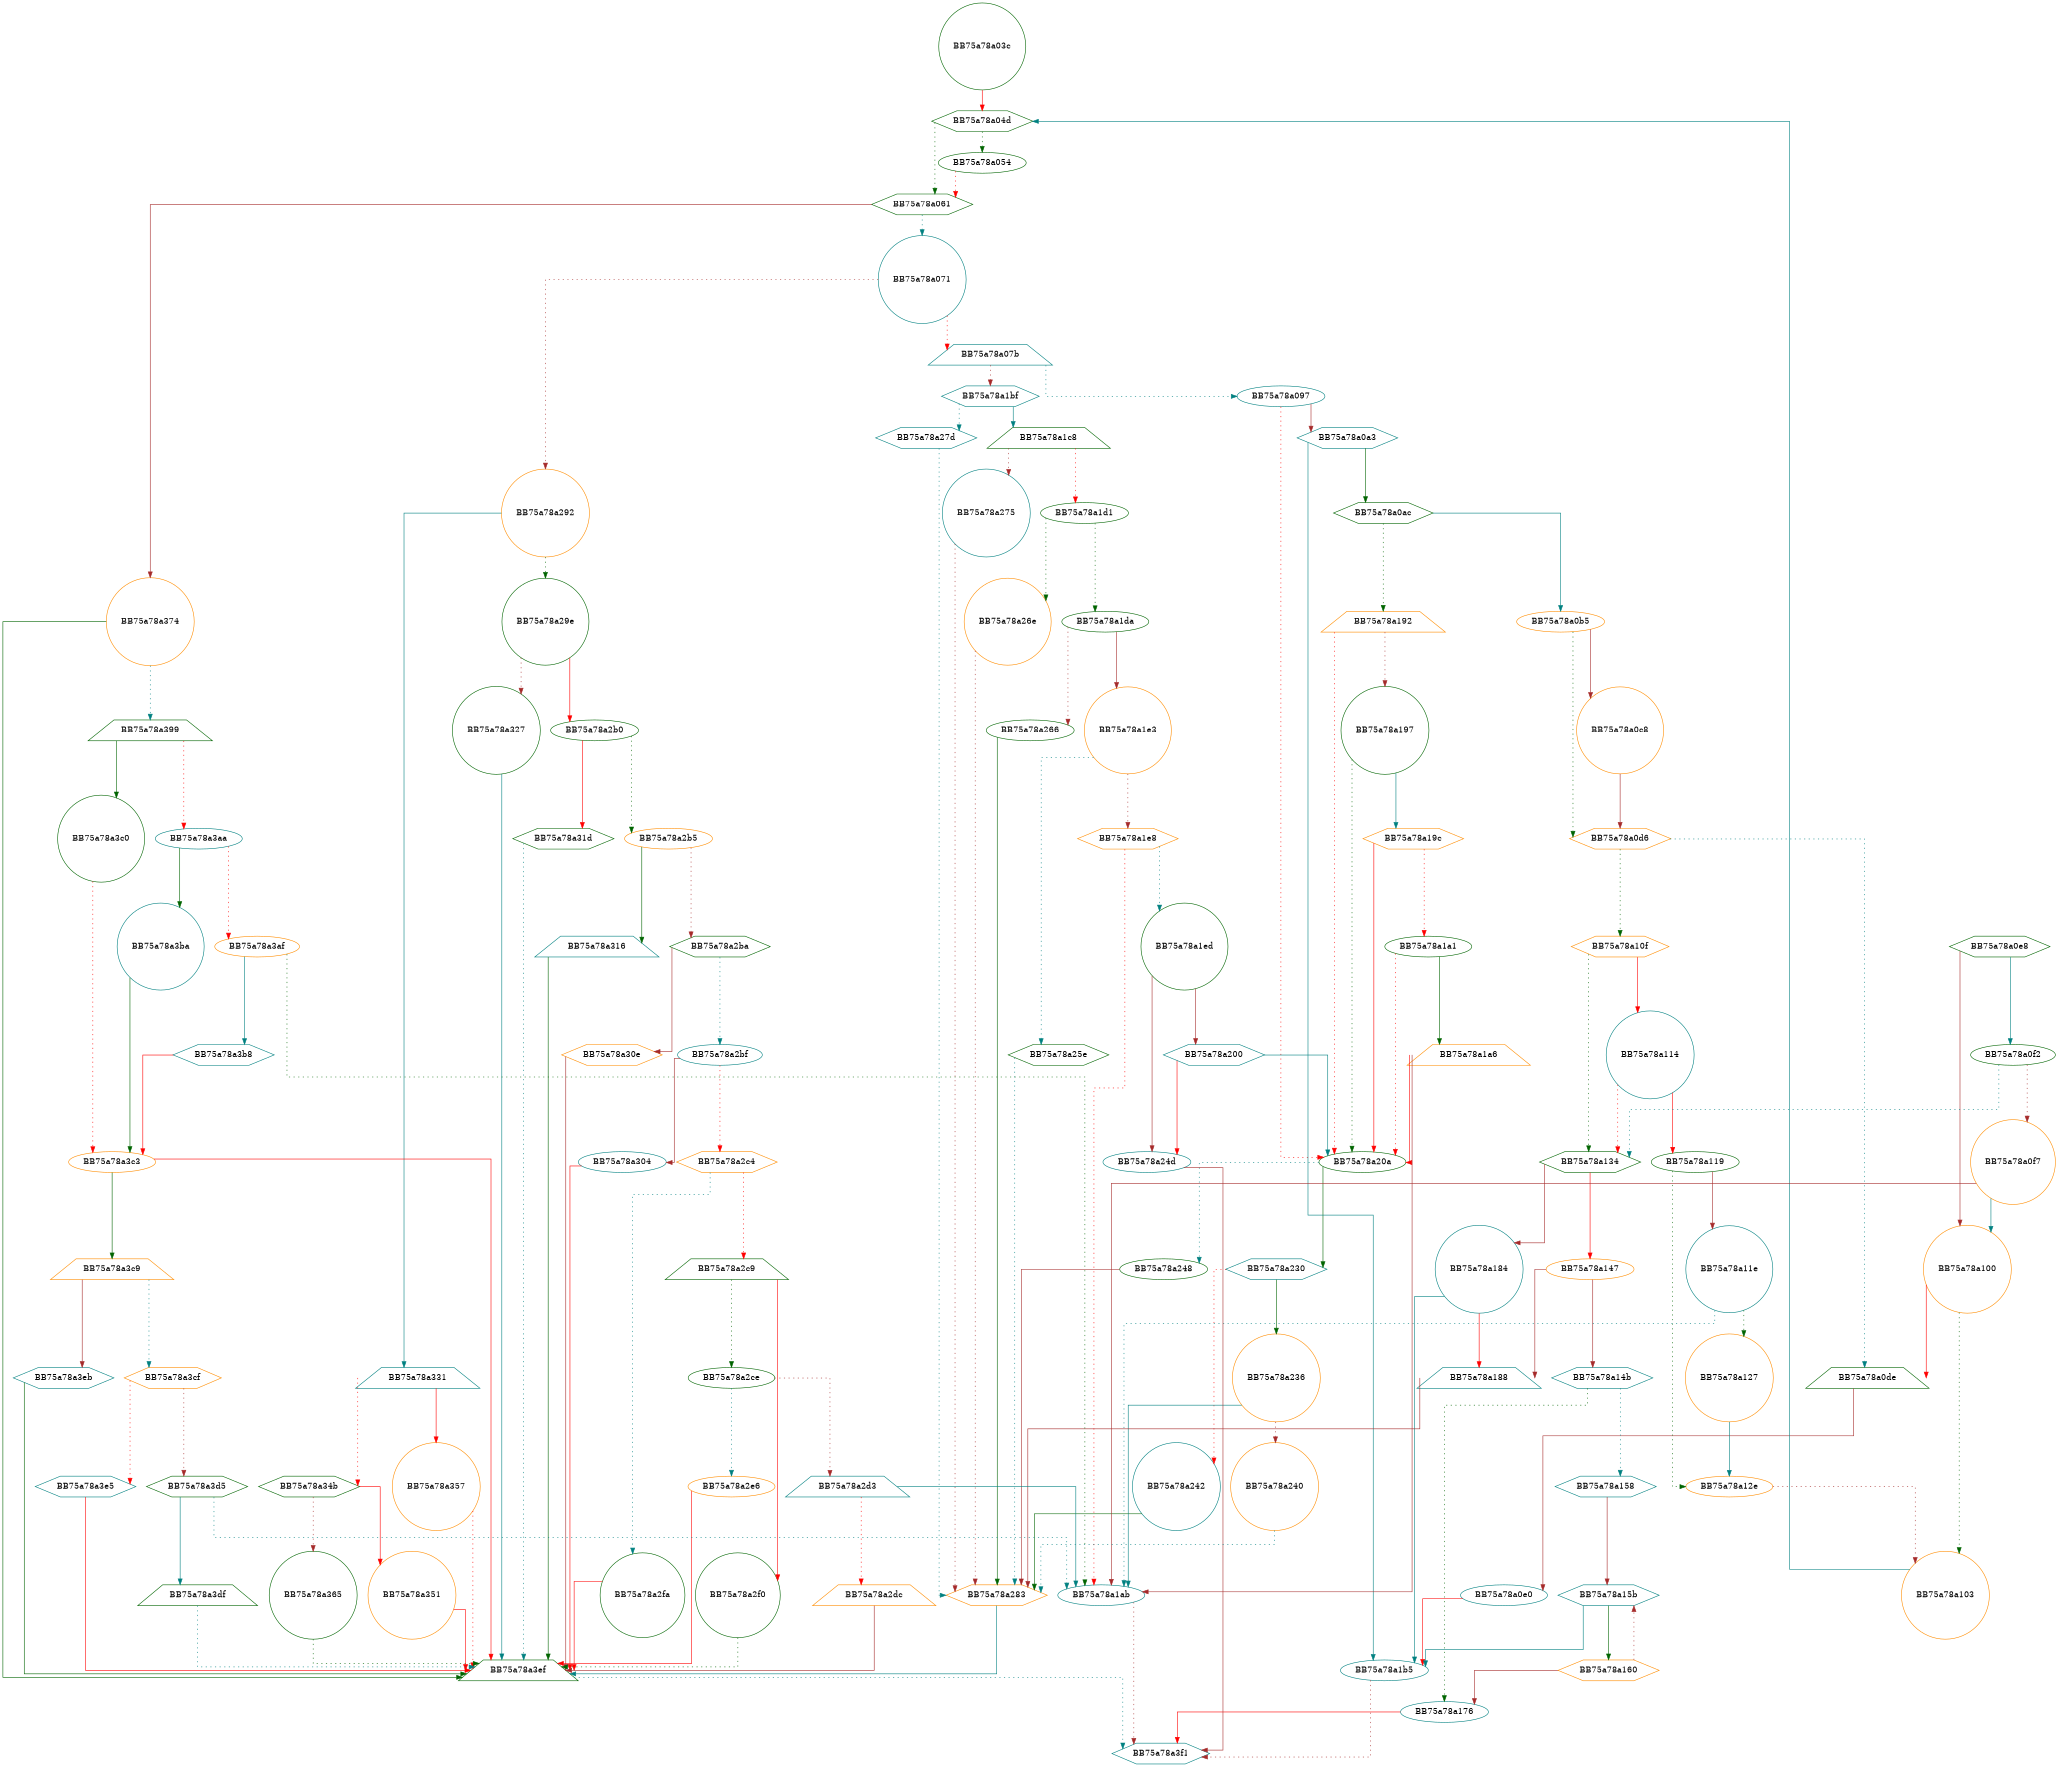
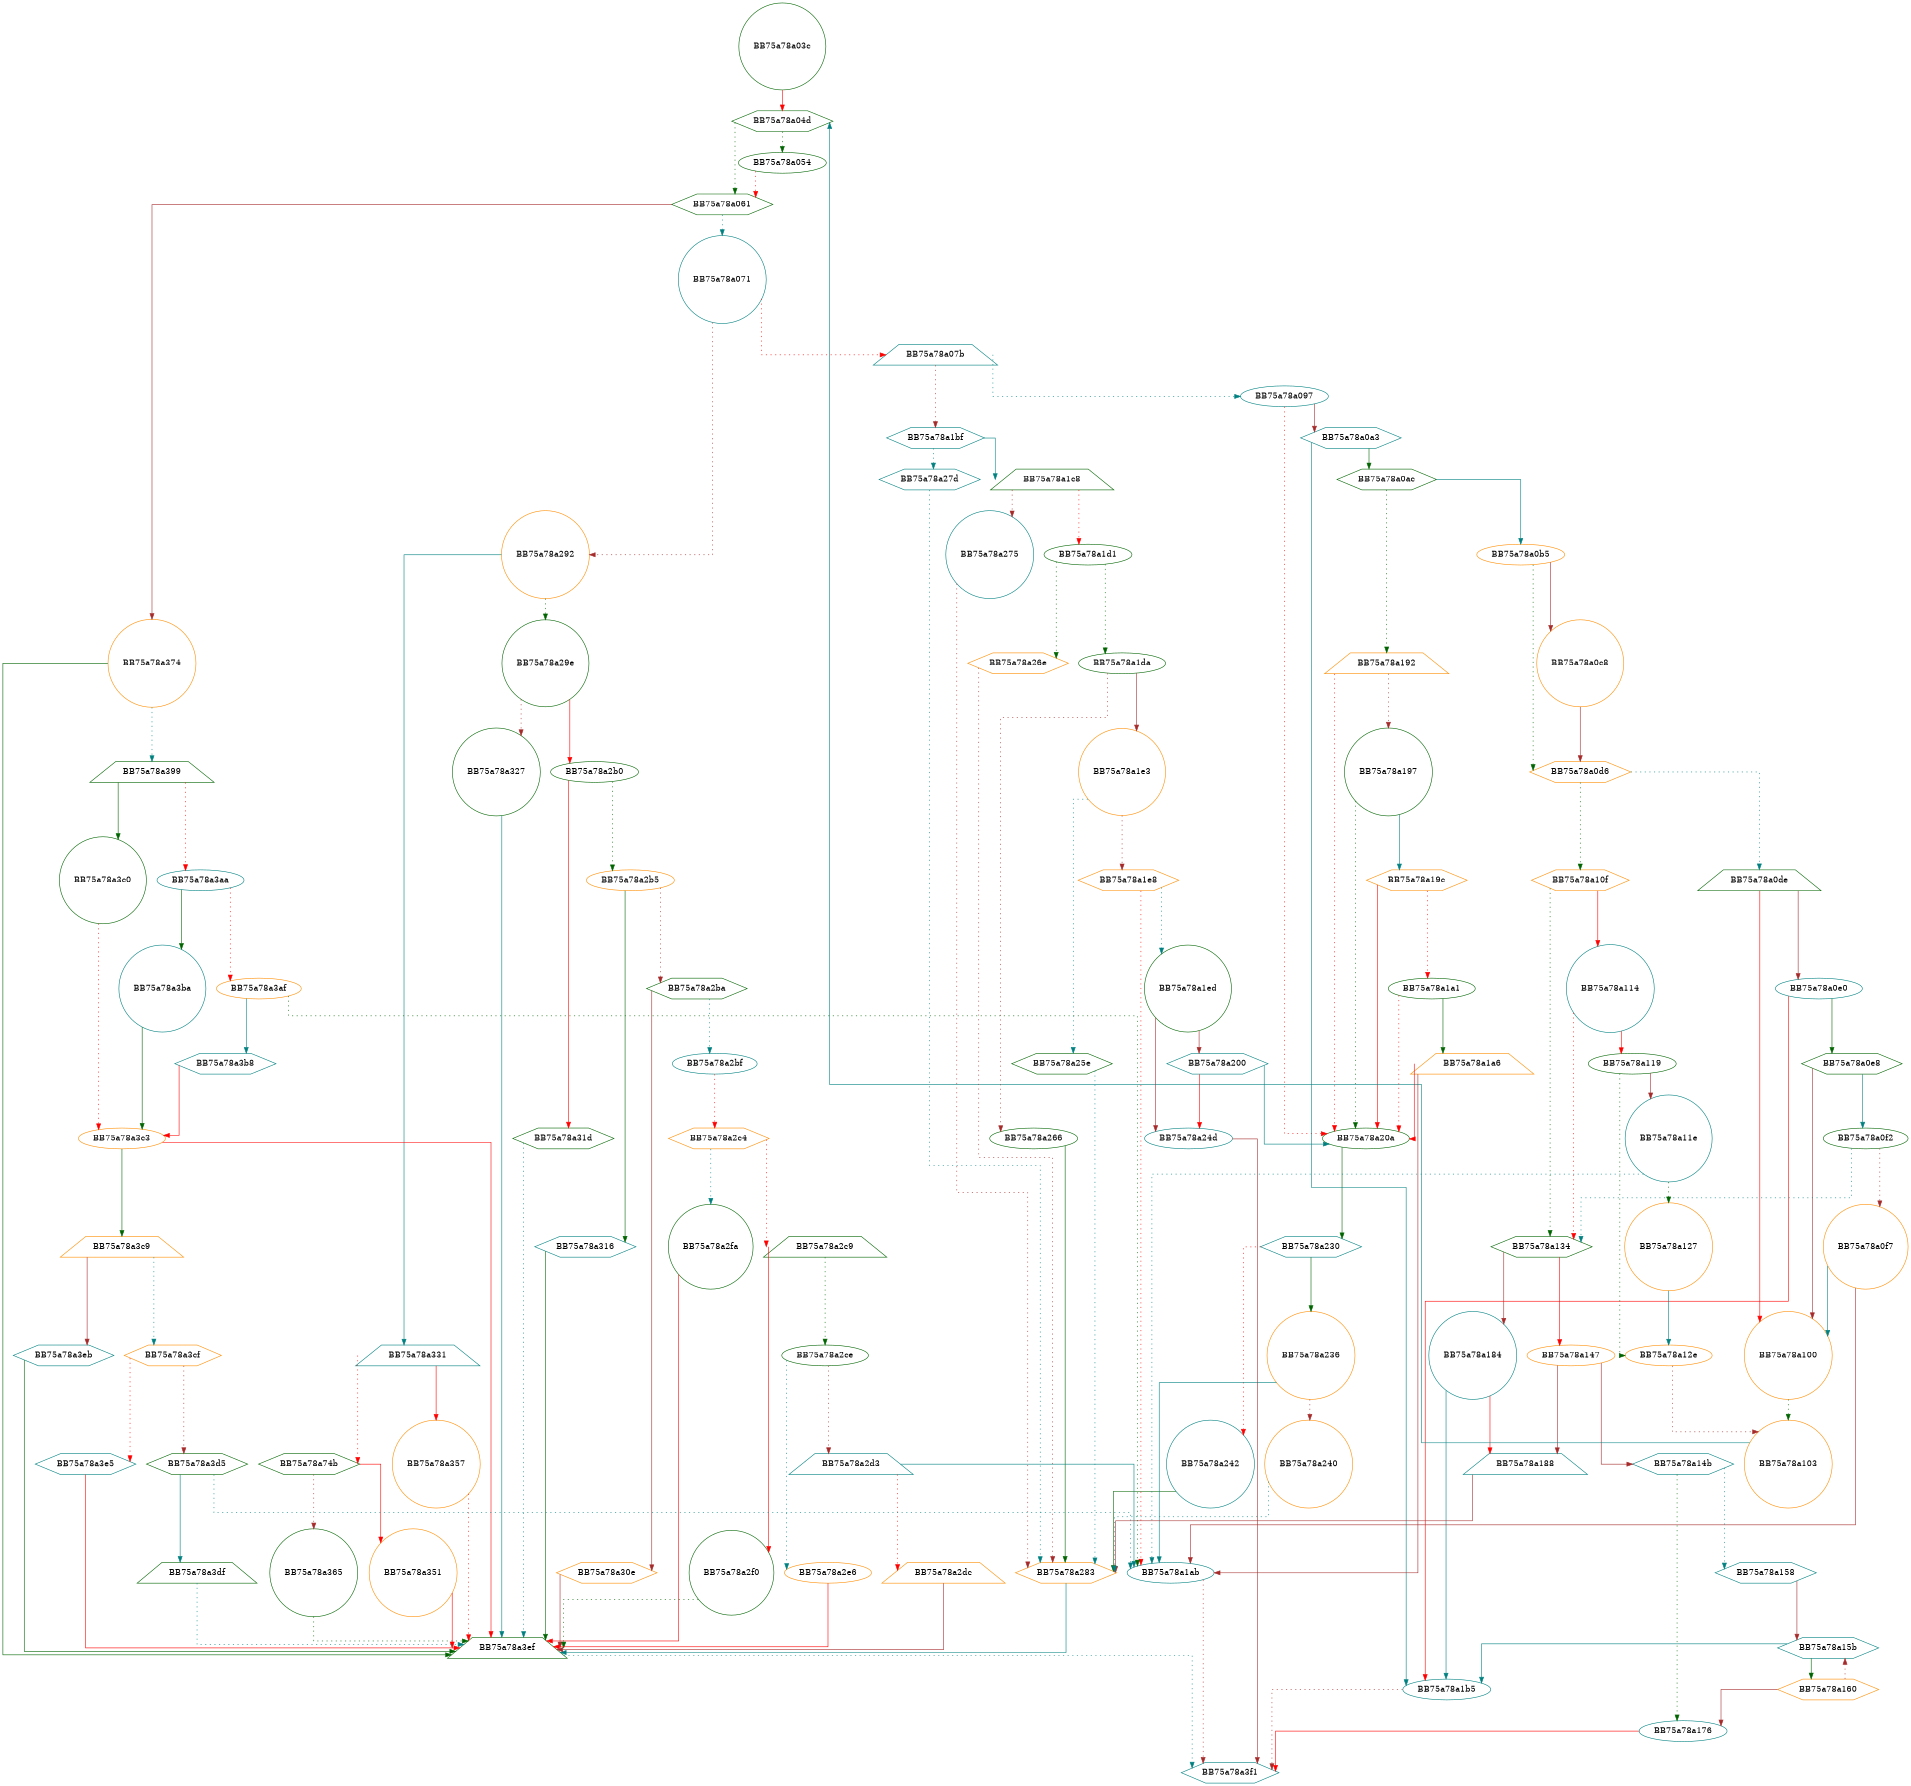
(1008, 622) -> (1018, 663)
(597, 947) -> (585, 1247)
none -> (1832, 1023)
(622, 1162) -> none
(1164, 1269) -> none
(1926, 1328) -> (1760, 1103)
(309, 1487) -> (309, 1464)
